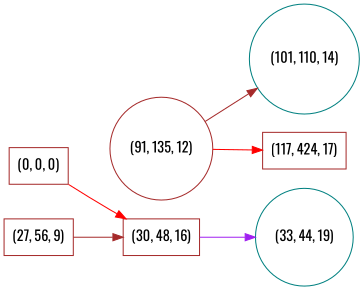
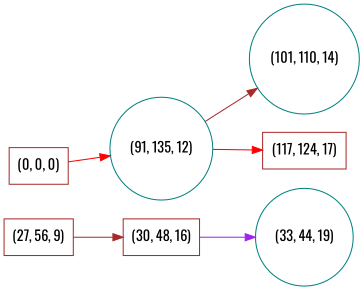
(161, 149) -> (161, 149)
(304, 151) -> (304, 151)
(93, 199) -> (84, 160)
